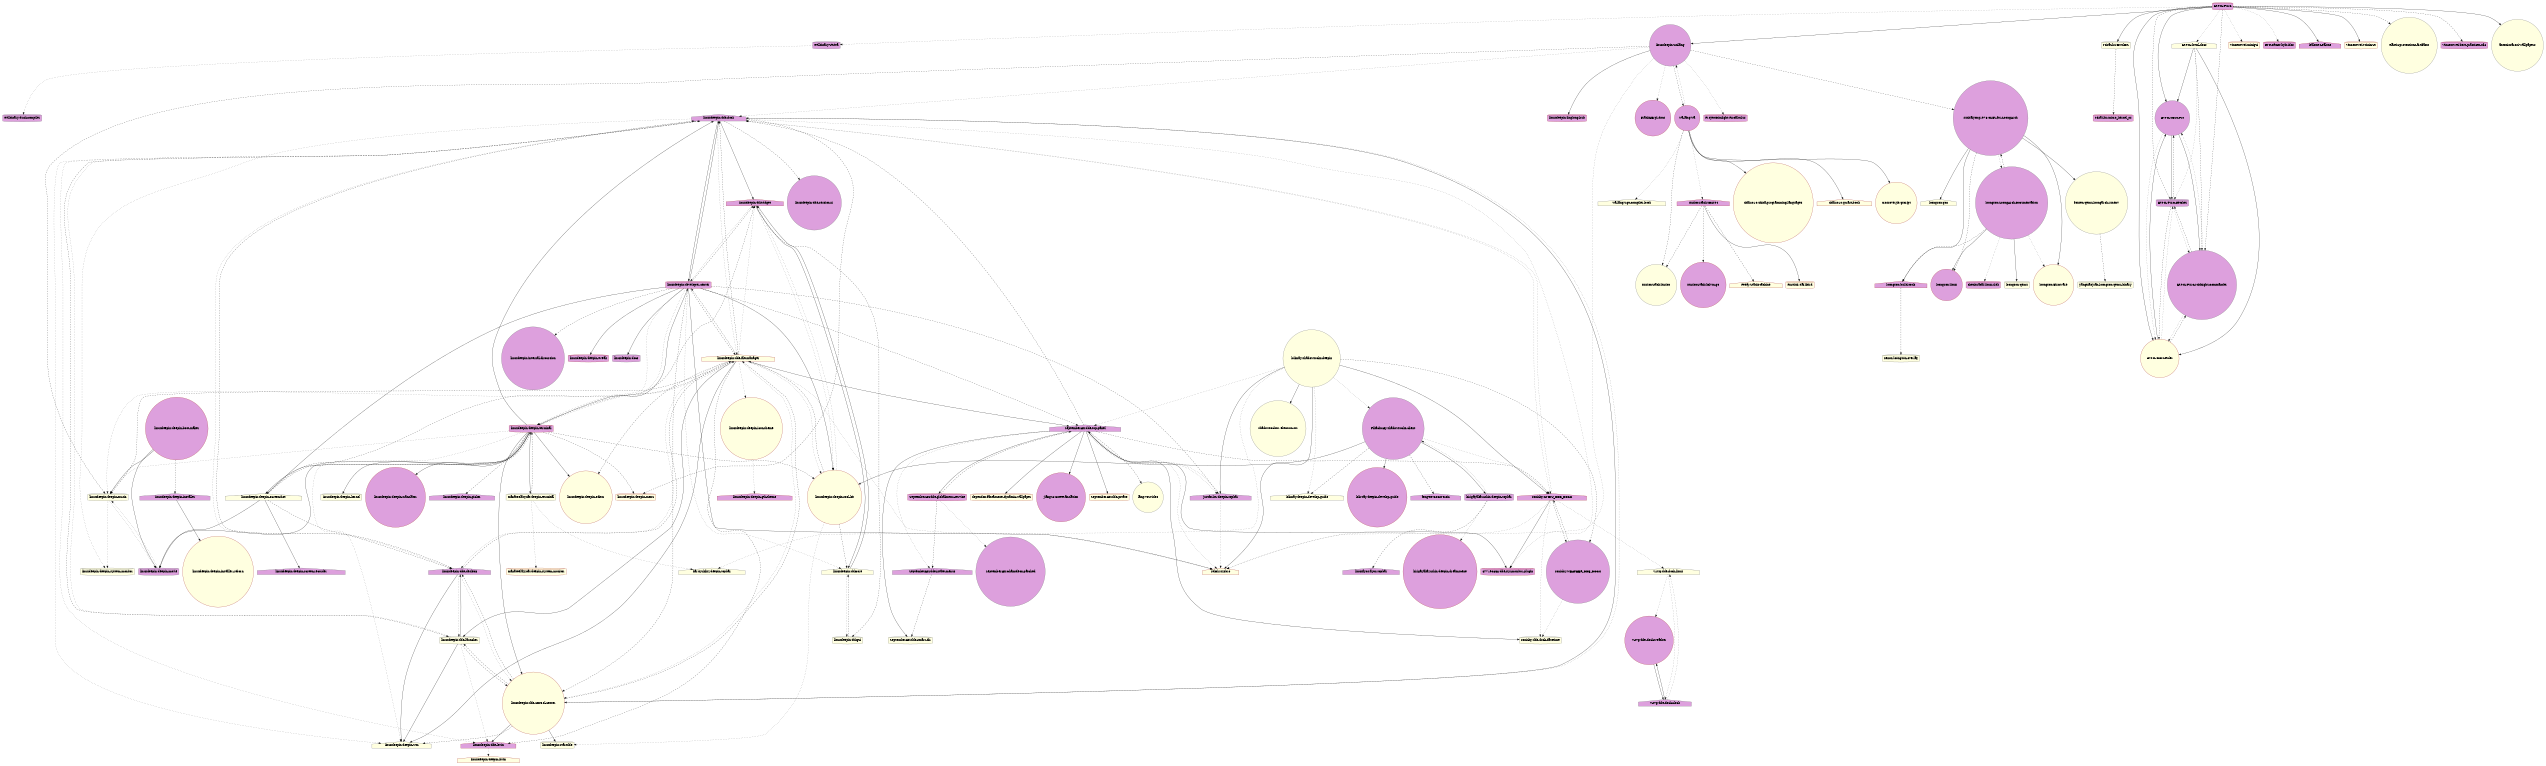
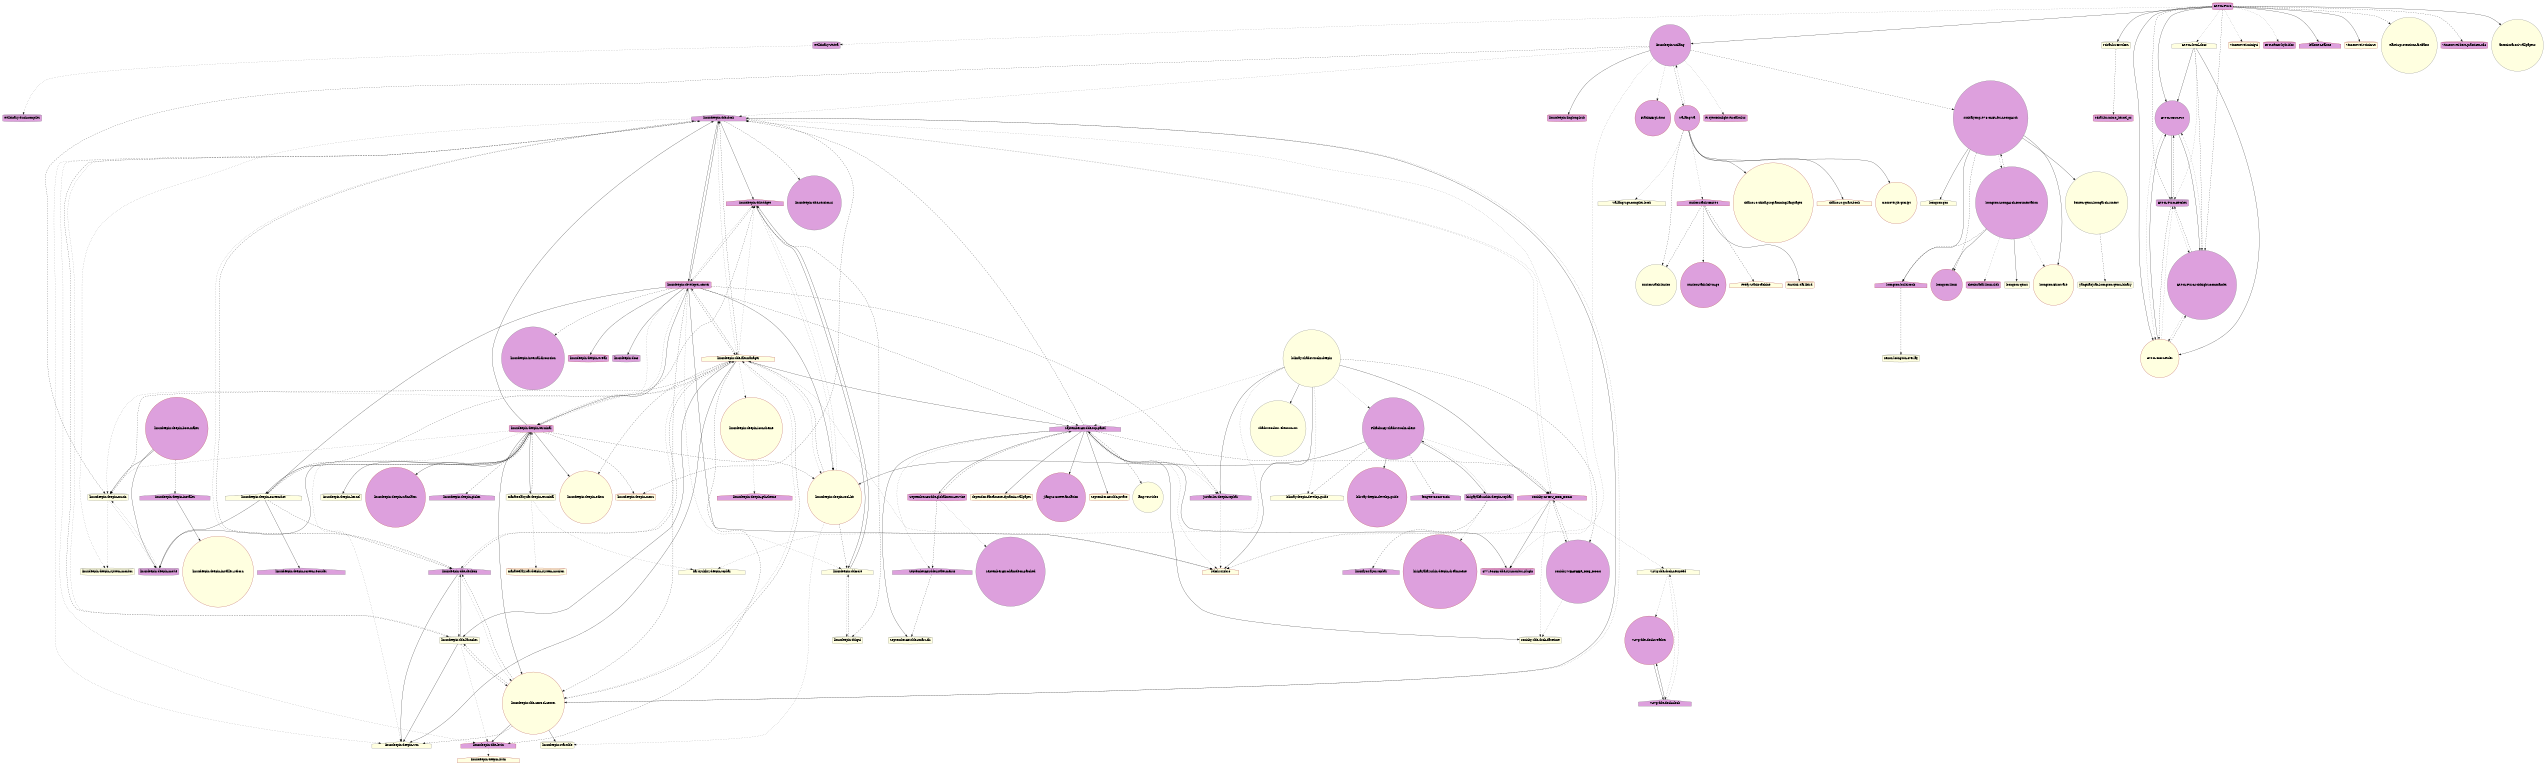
(1668, 572) -> (1668, 572)
